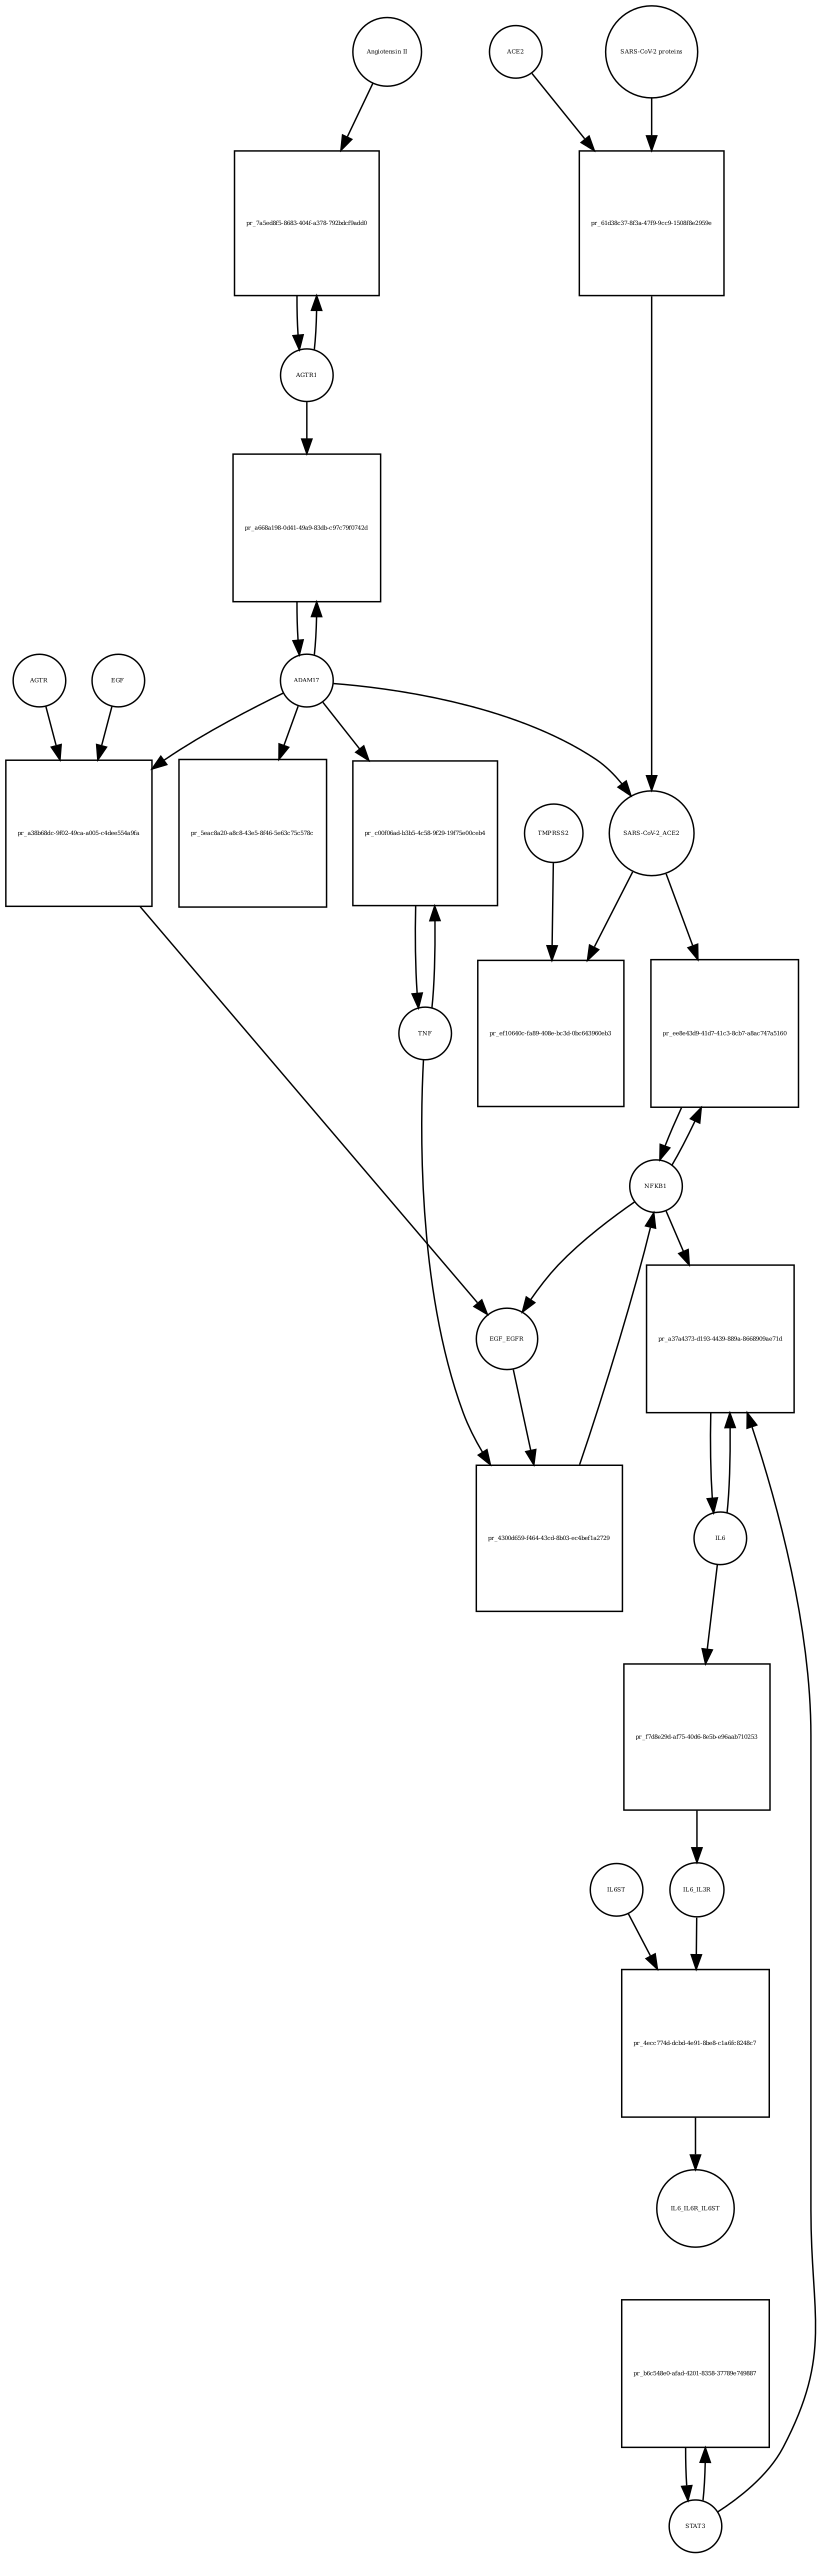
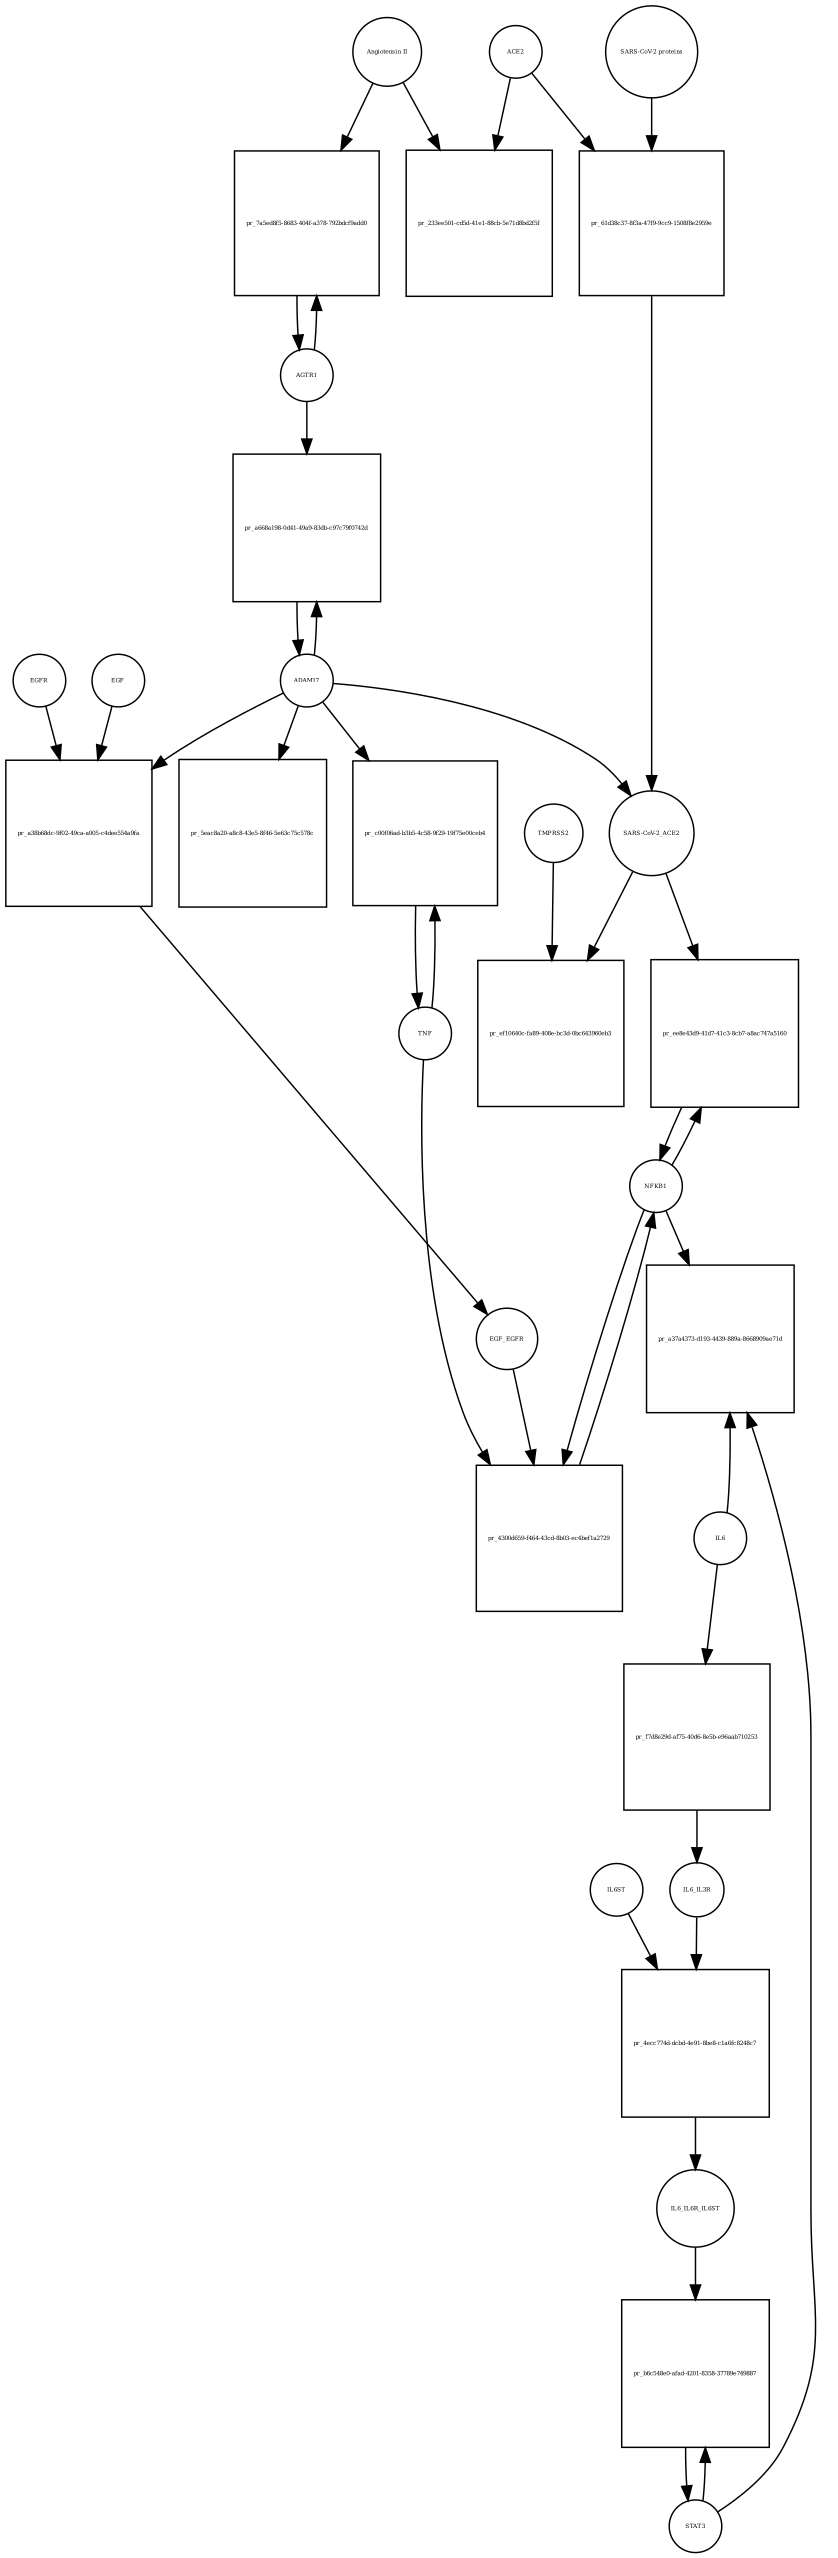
none -> (479, 223)
(39, 681) -> (39, 681)
(578, 1246) -> (603, 1329)
(711, 1456) -> none
none -> (695, 2266)
